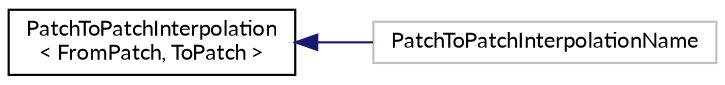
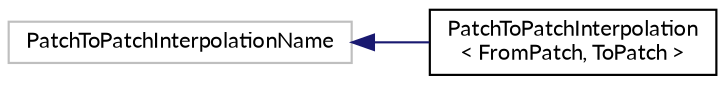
(345, 42) -> (402, 42)
